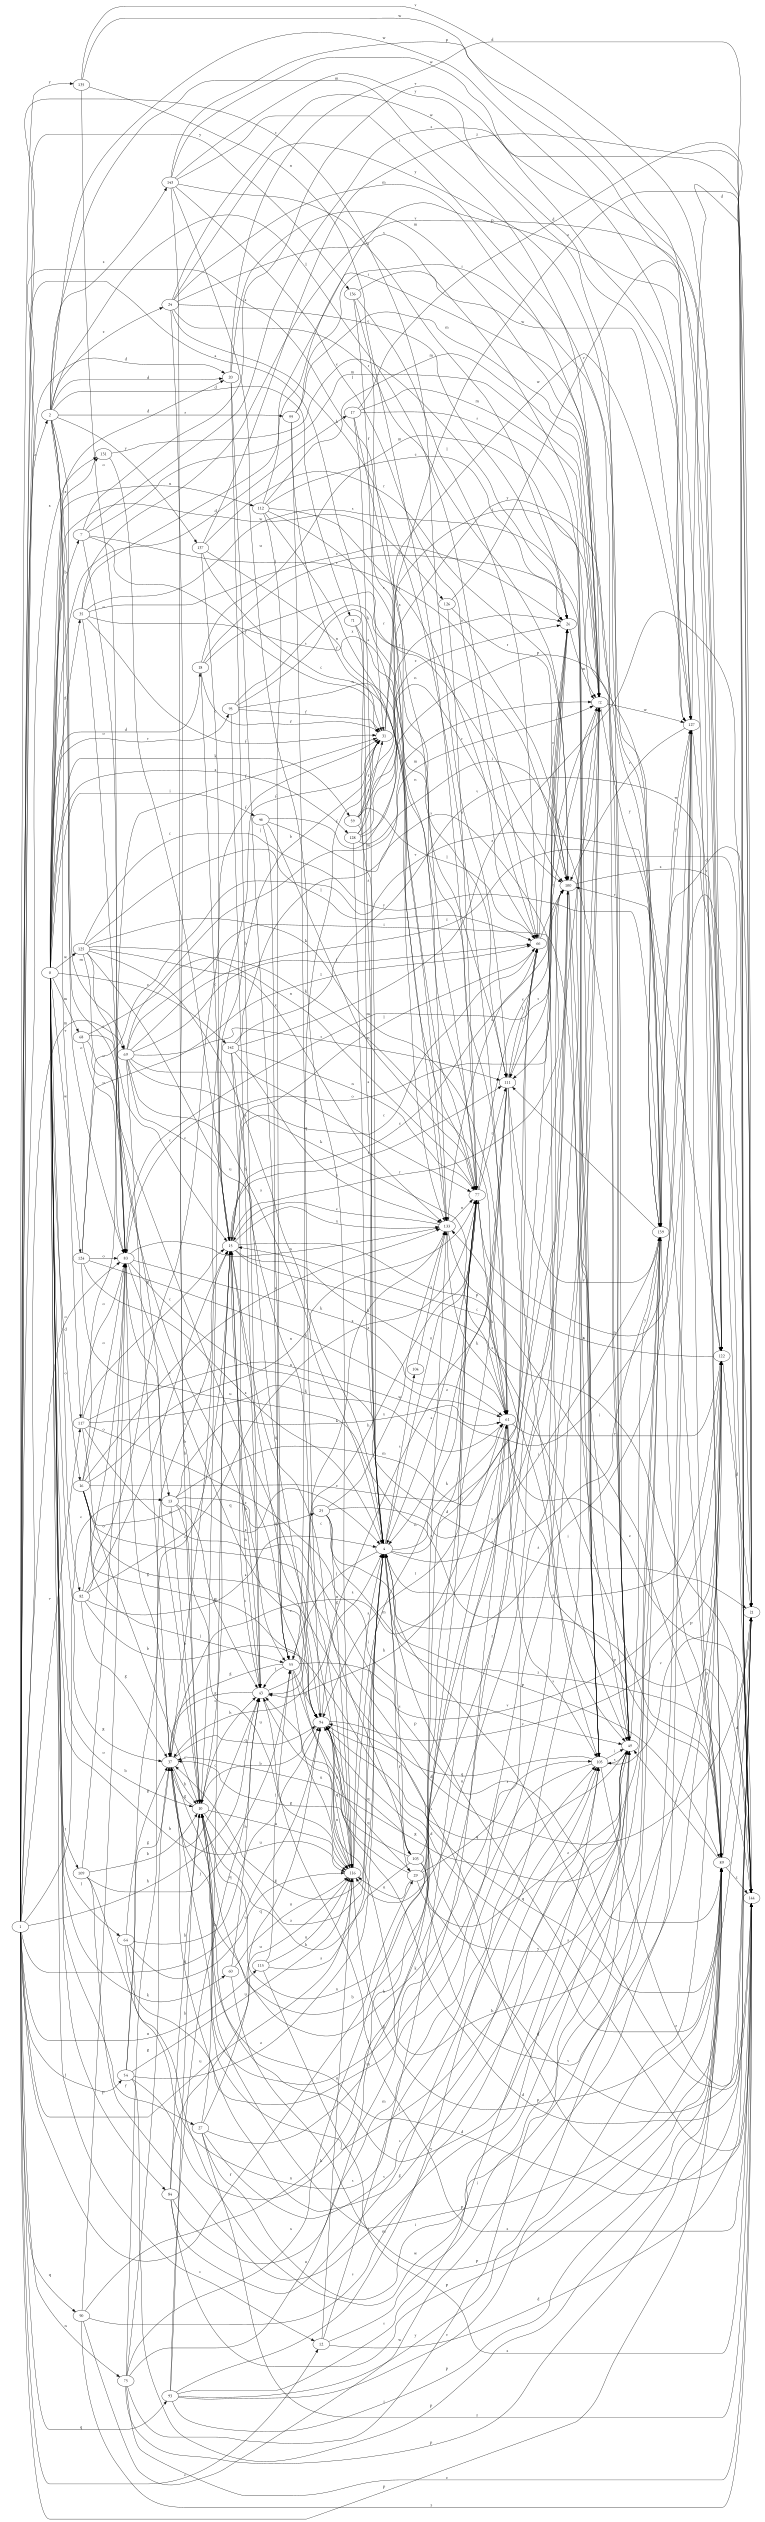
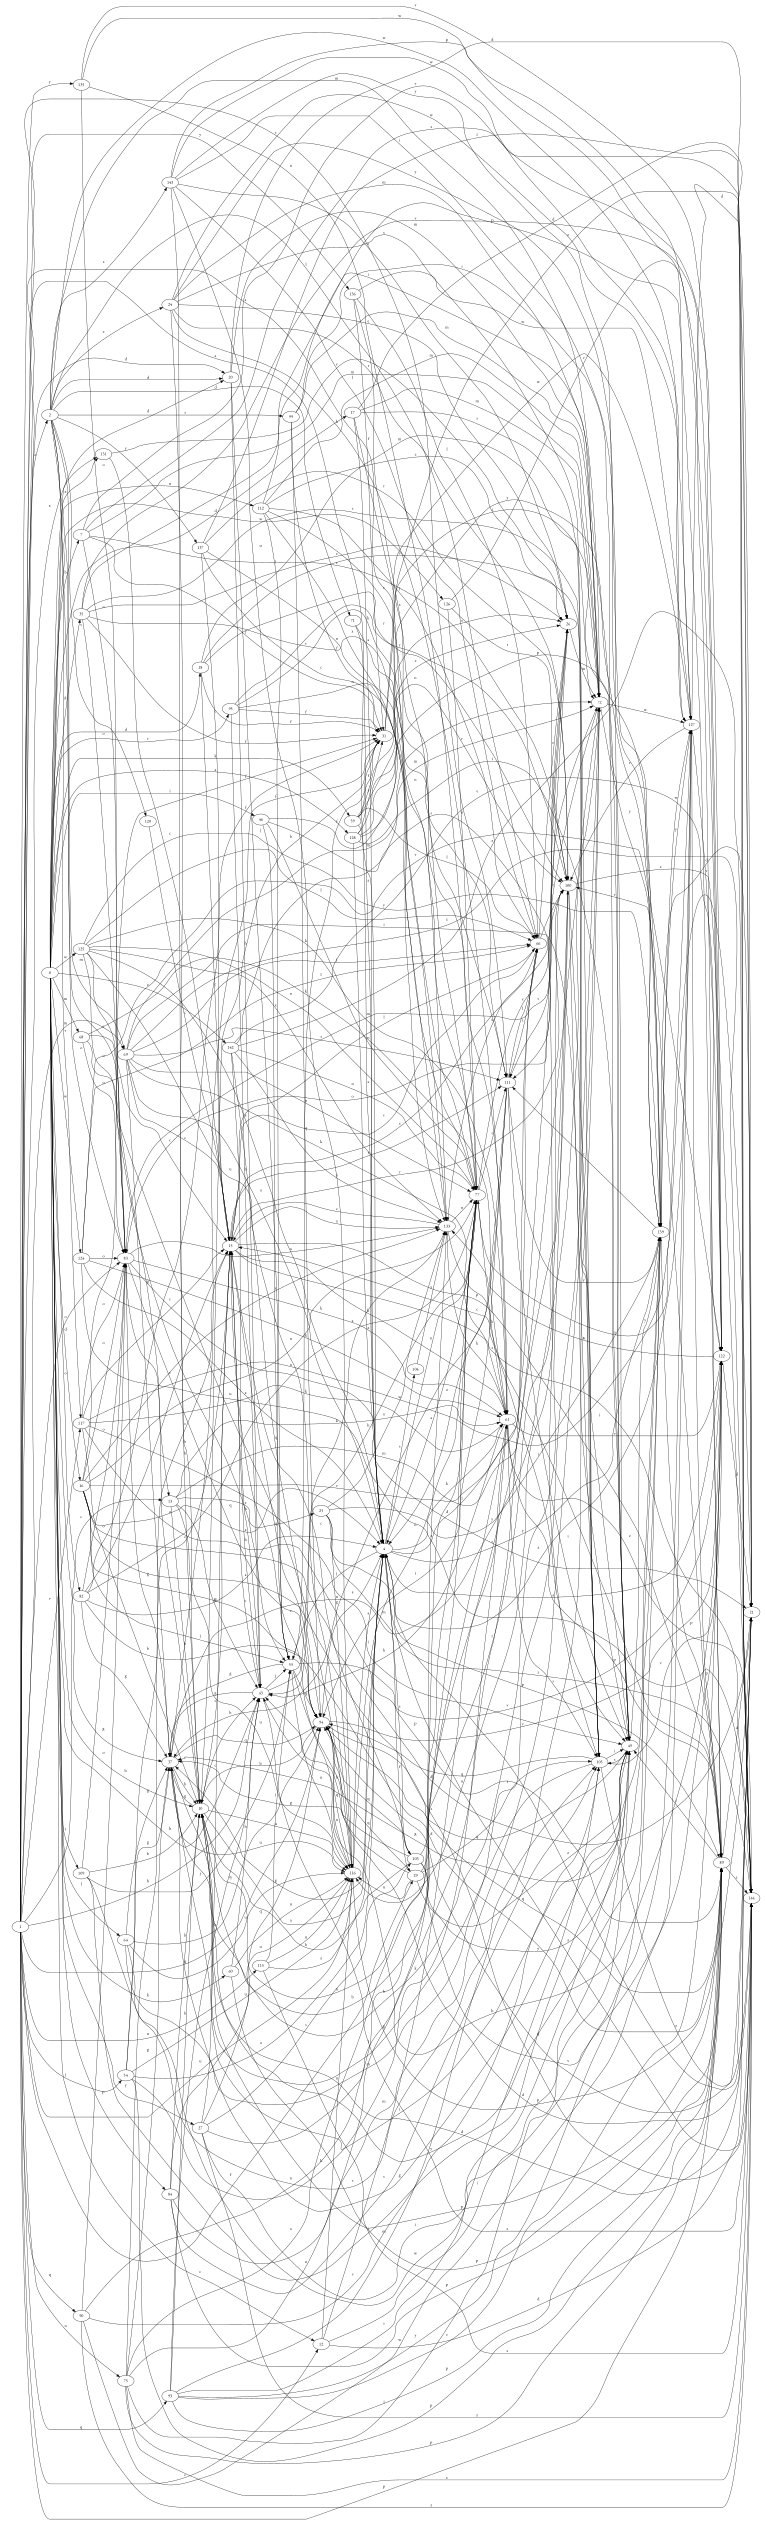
none -> (148, 821)
(273, 1674) -> (275, 1680)
(455, 2084) -> (324, 2004)
